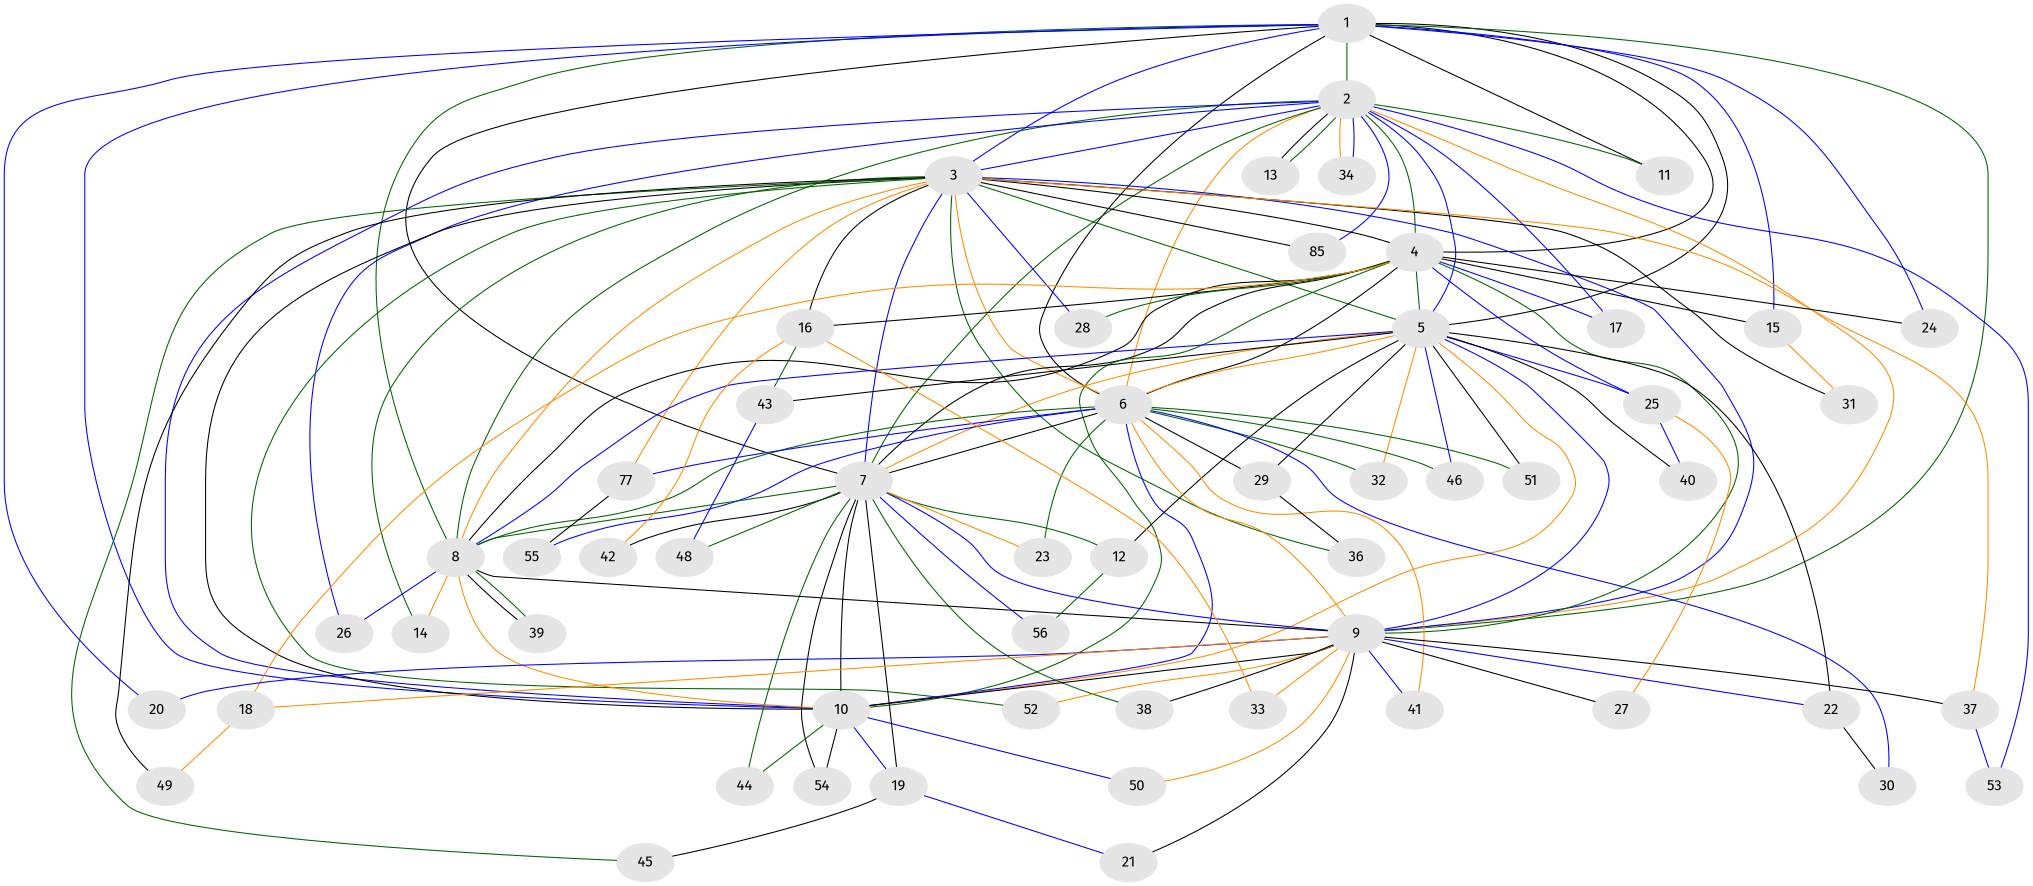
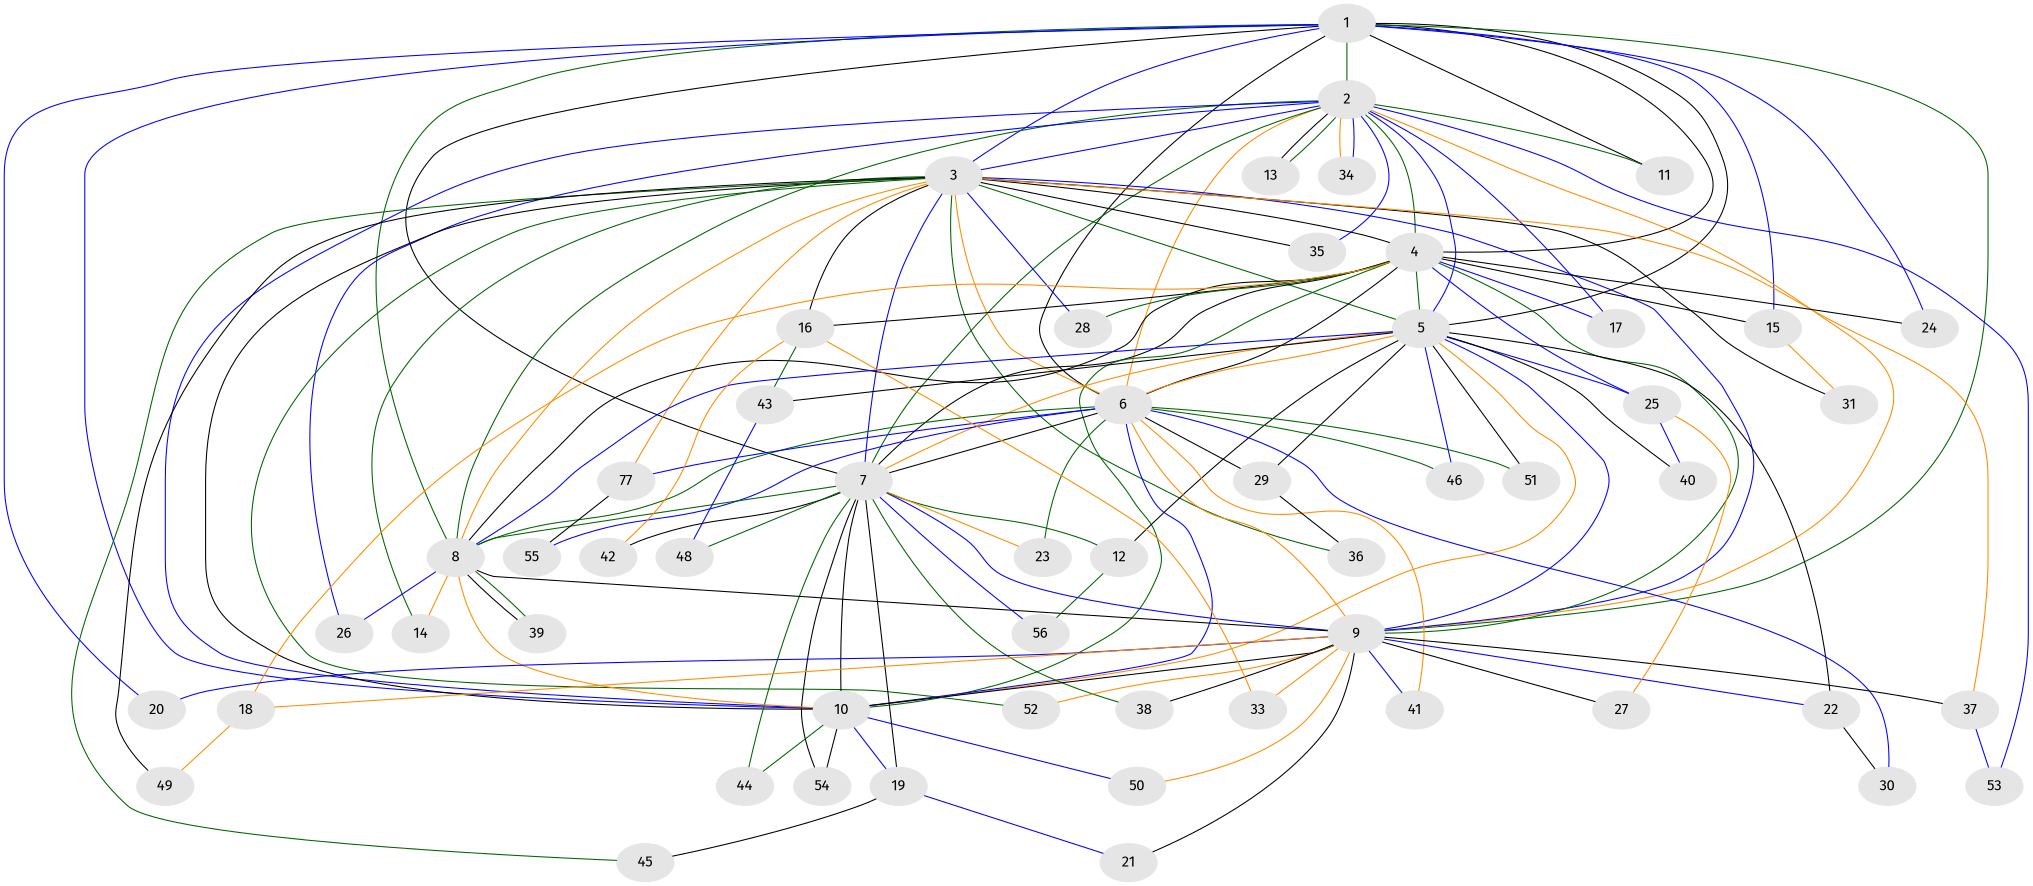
(1317, 252) -> (1317, 252)
(1379, 481) -> none
